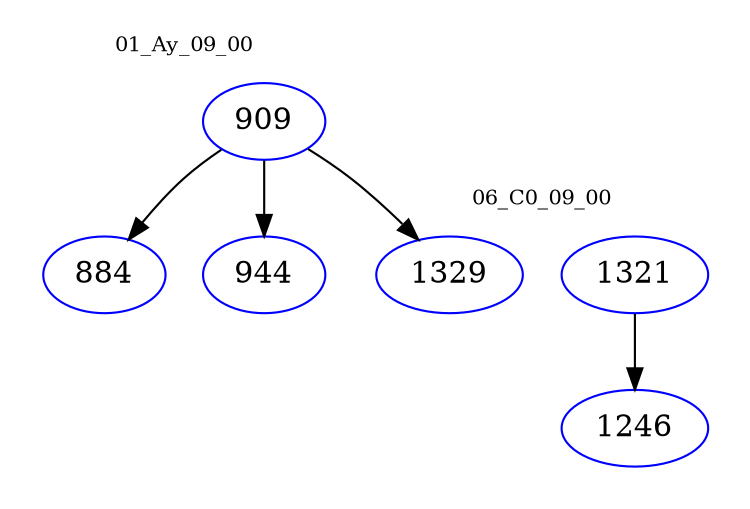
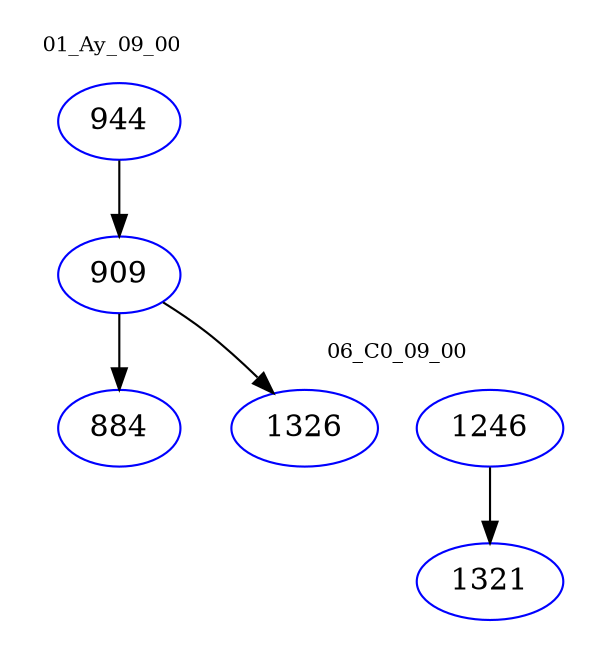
(264, 188) -> (119, 188)
(450, 275) -> (305, 428)
(635, 341) -> (490, 494)
